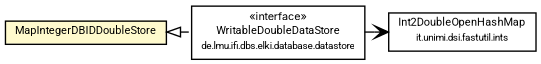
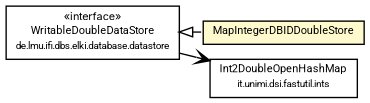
(186, 32) -> (198, 32)
